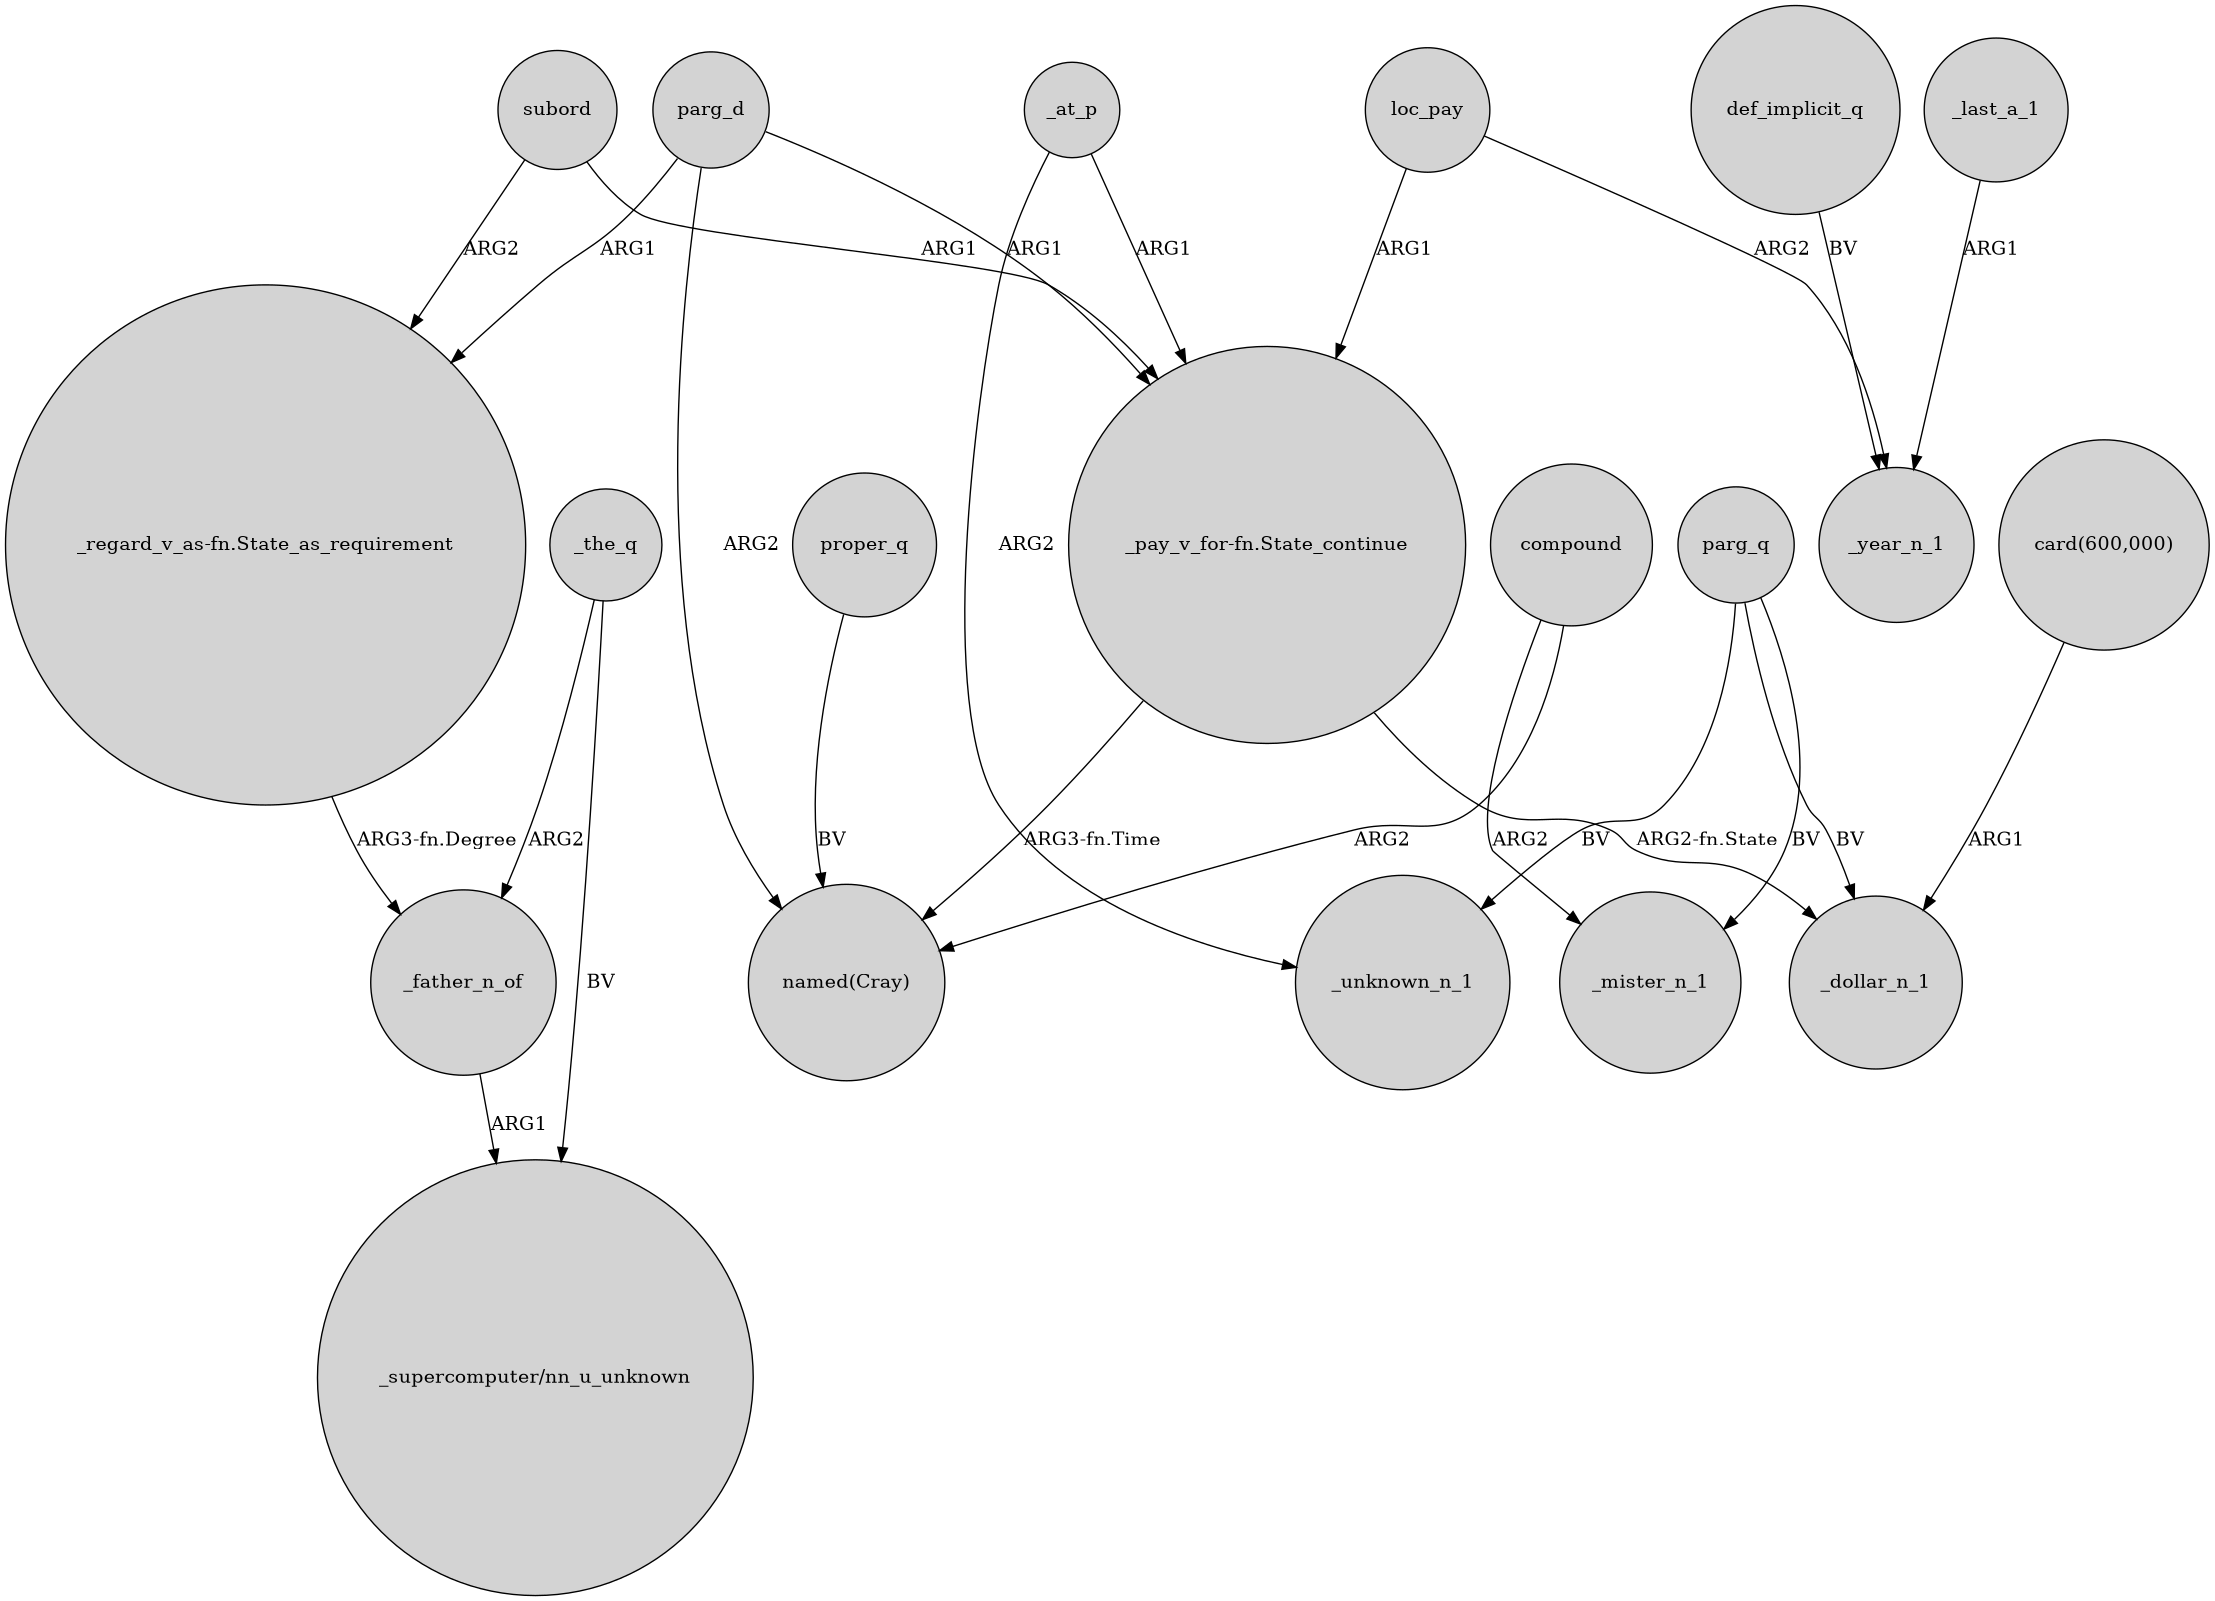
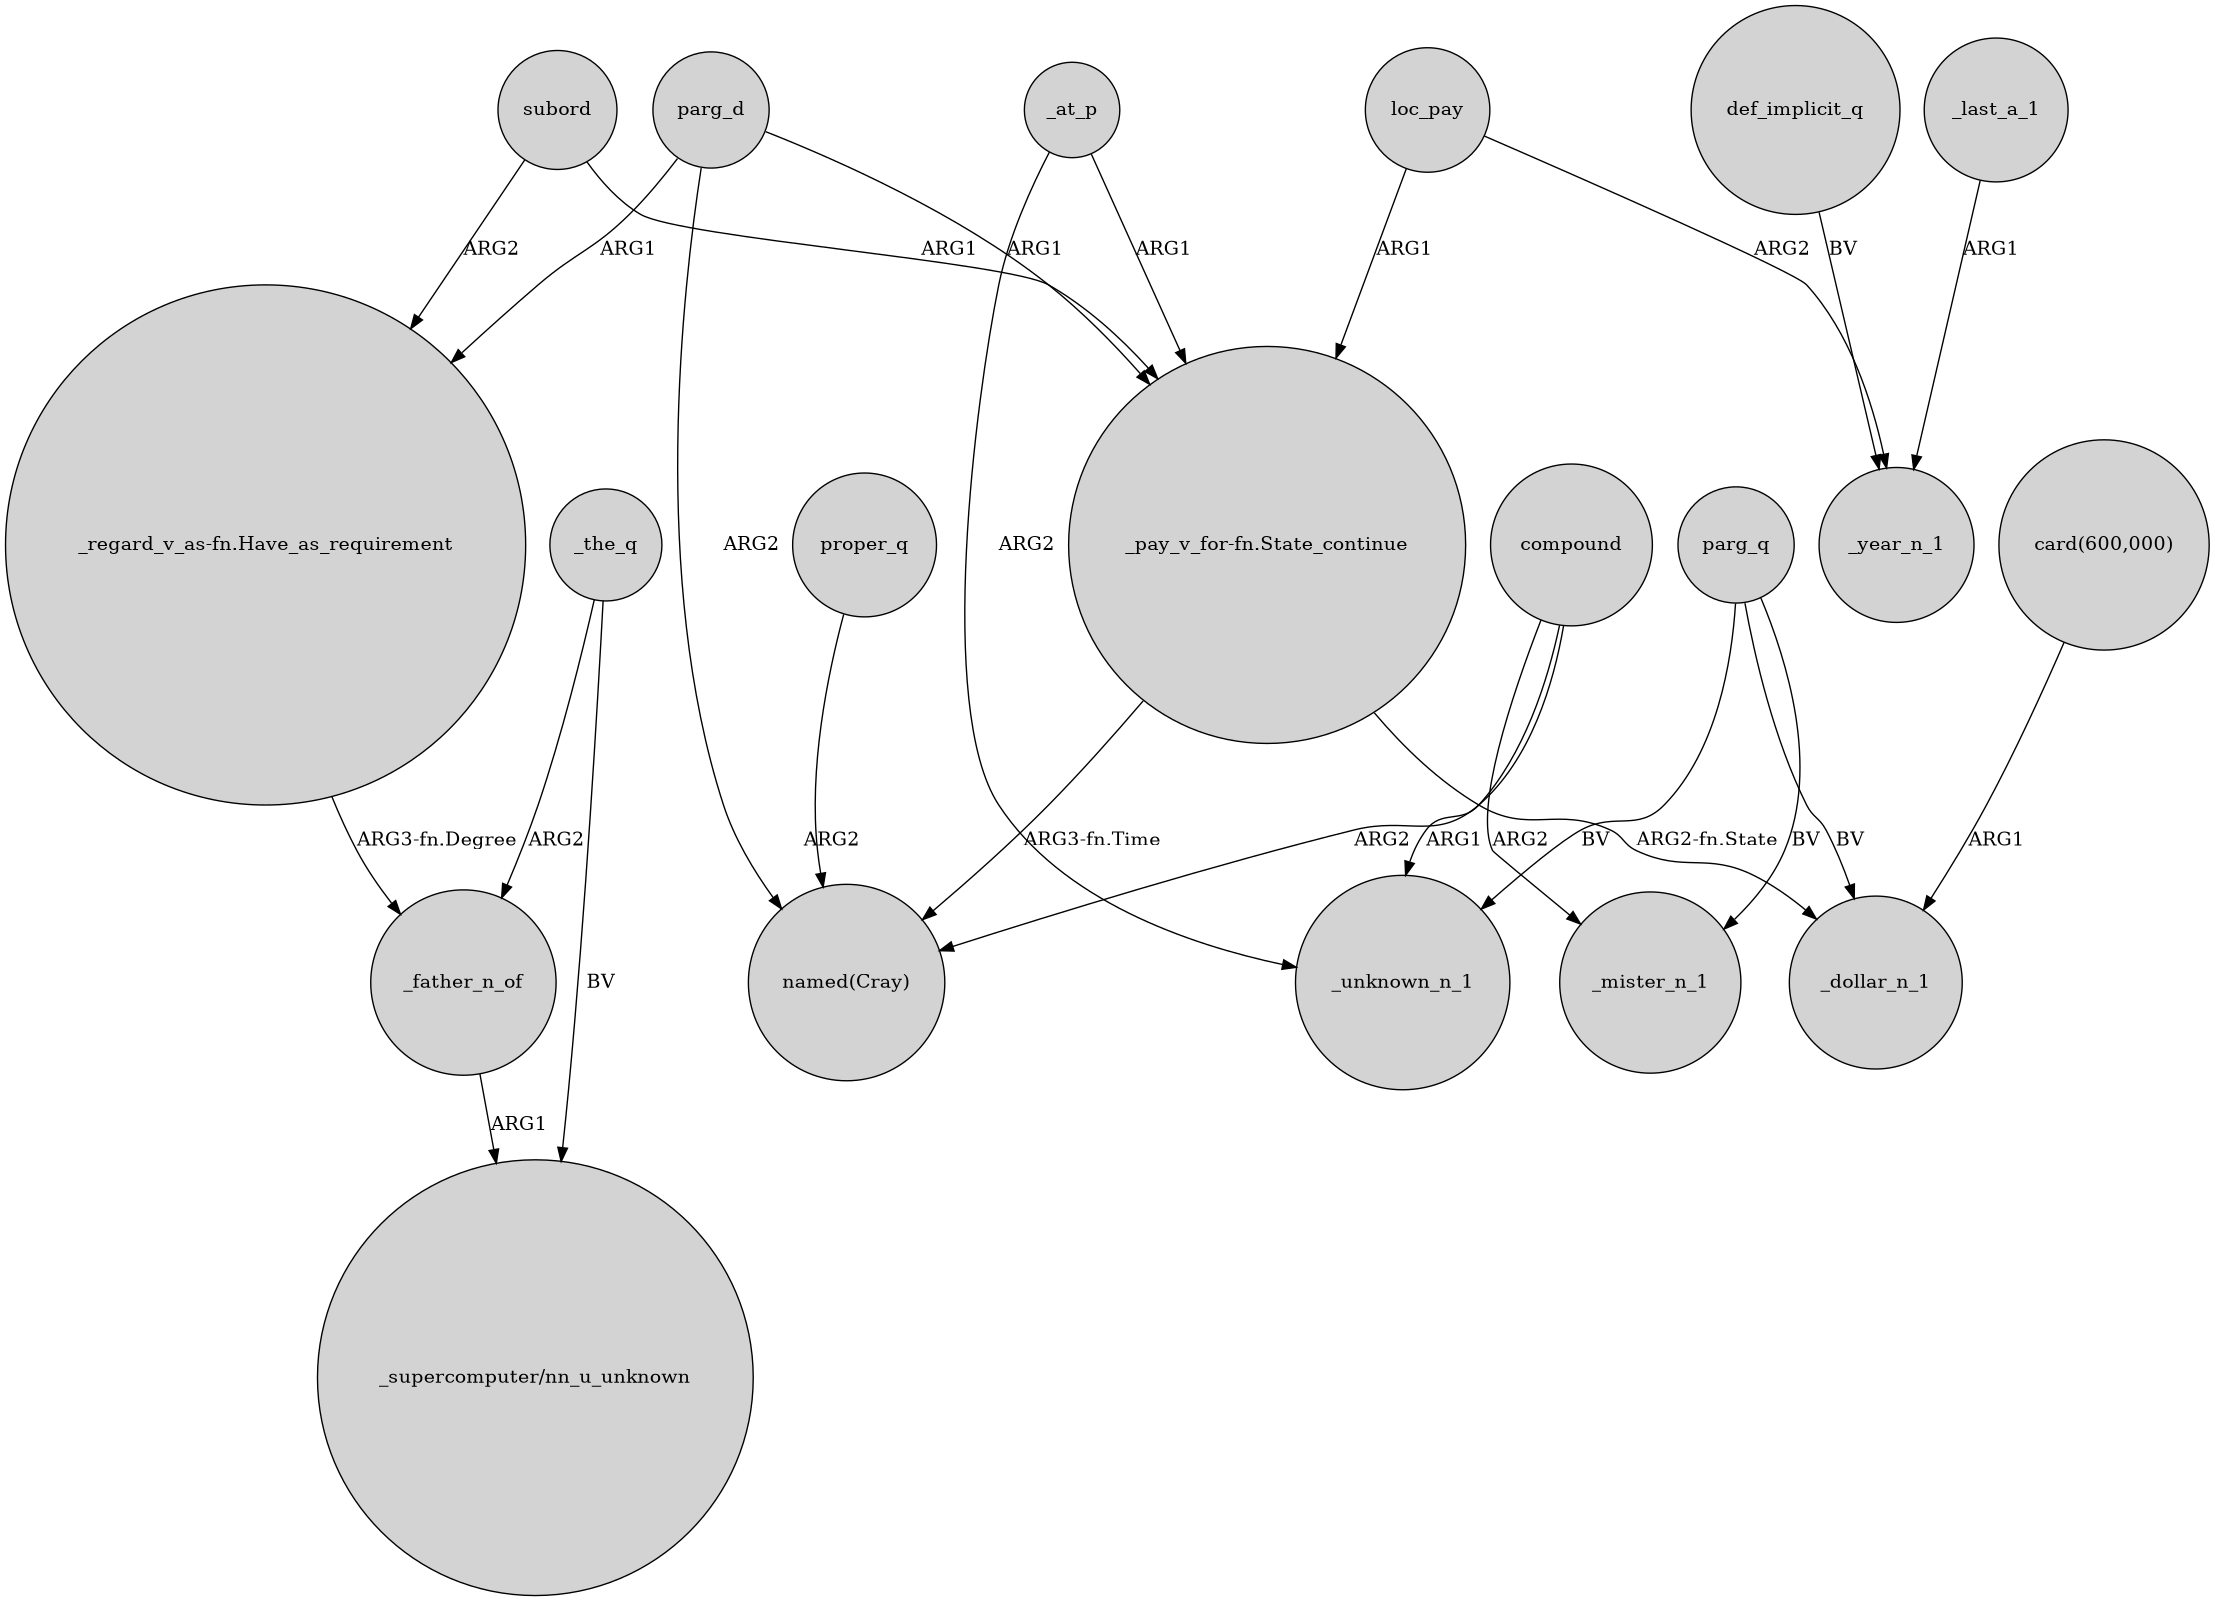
(266, 545) -> (266, 545)
none -> (1509, 763)
(832, 840) -> (832, 840)
